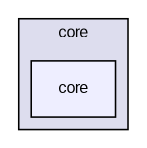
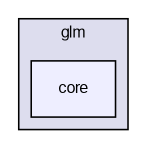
(73, 34) -> (73, 34)
